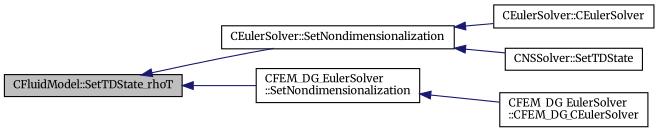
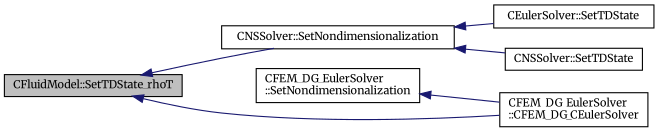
(574, 16) -> (574, 16)
(338, 37) -> (338, 37)
(225, 86) -> (321, 119)
